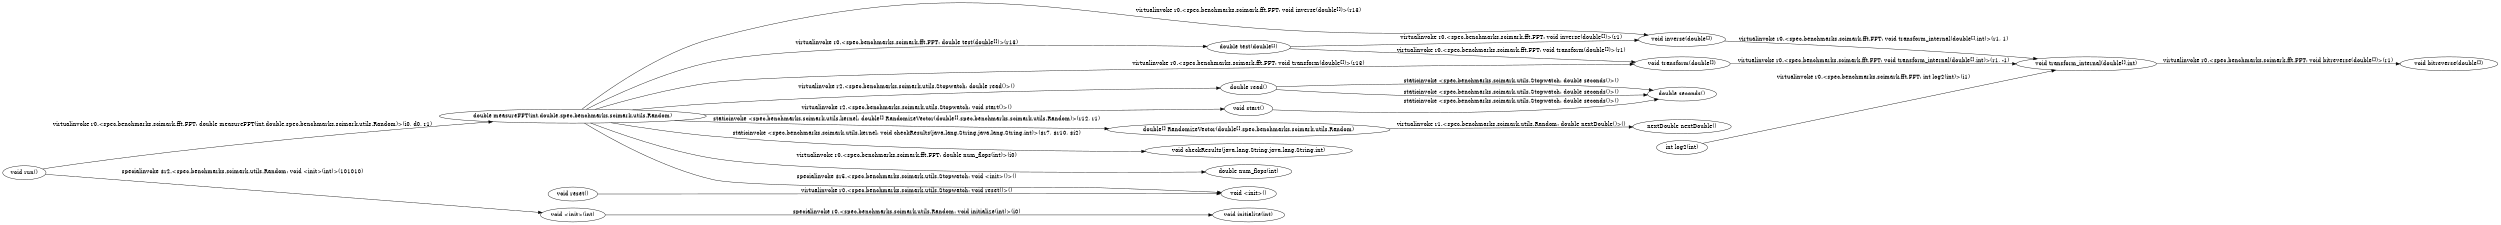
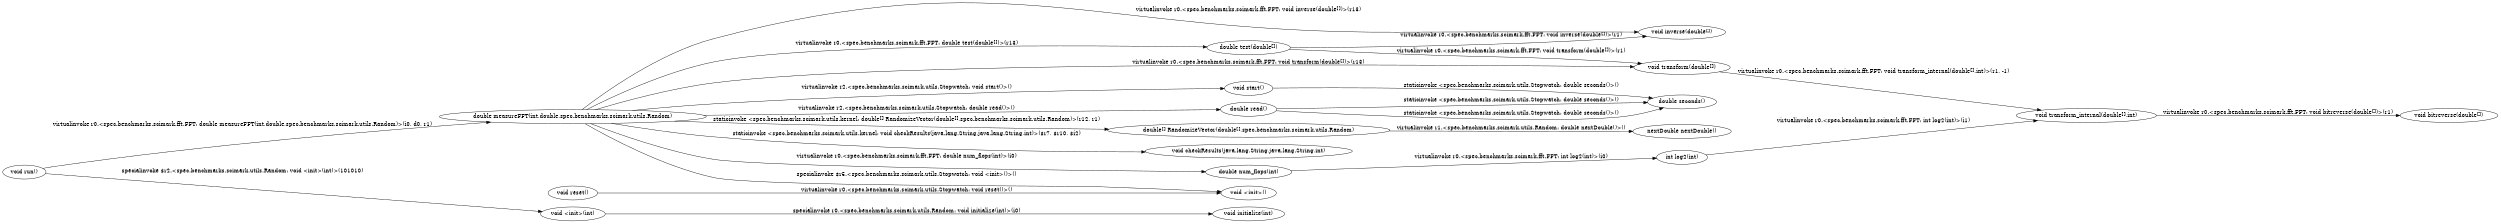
(1879, 48) -> none
none -> (1472, 164)
